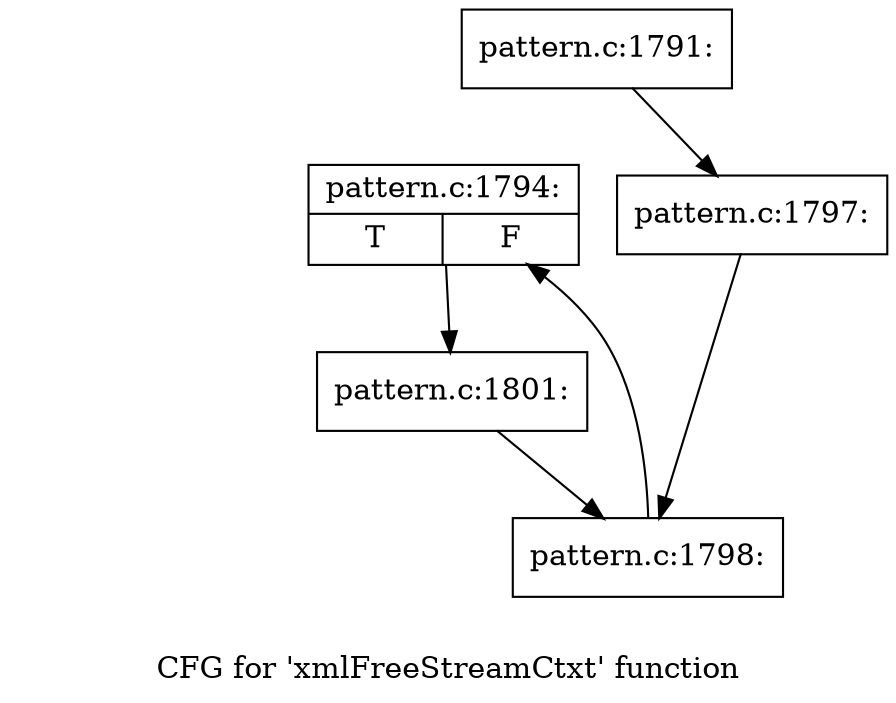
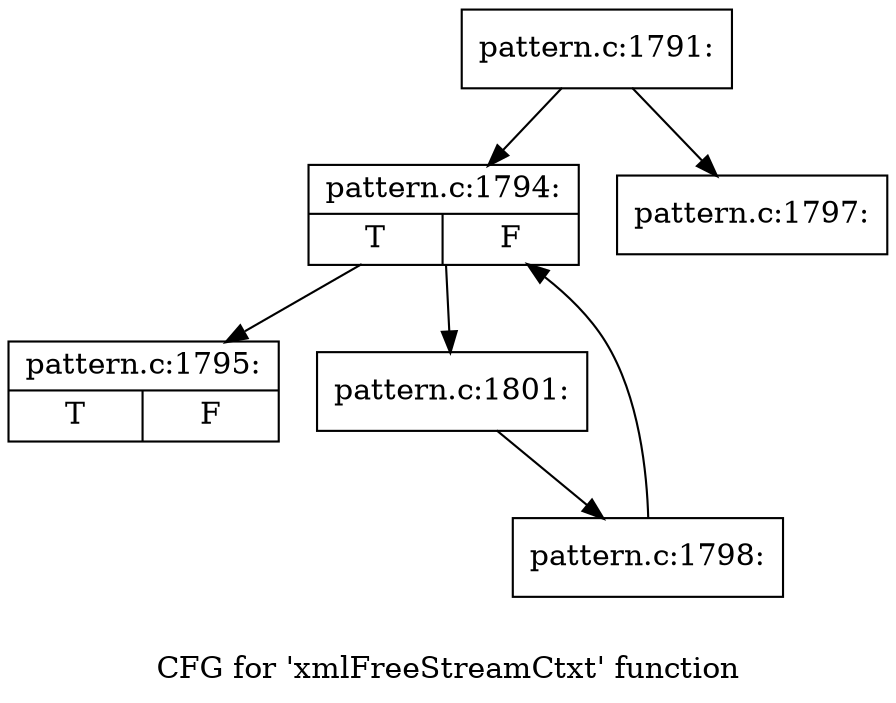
none -> (533, 119)
(703, 375) -> none
none -> (144, 392)
